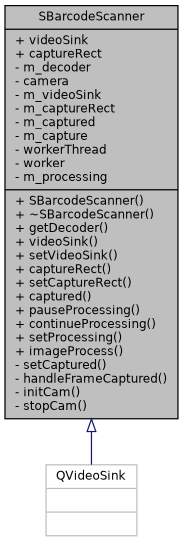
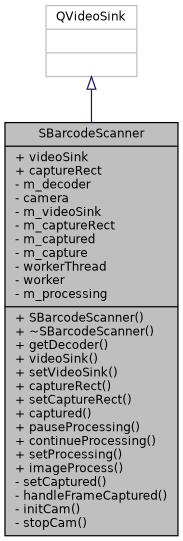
(91, 448) -> (91, 106)
